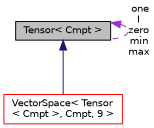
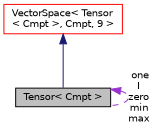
(63, 72) -> (63, 66)
